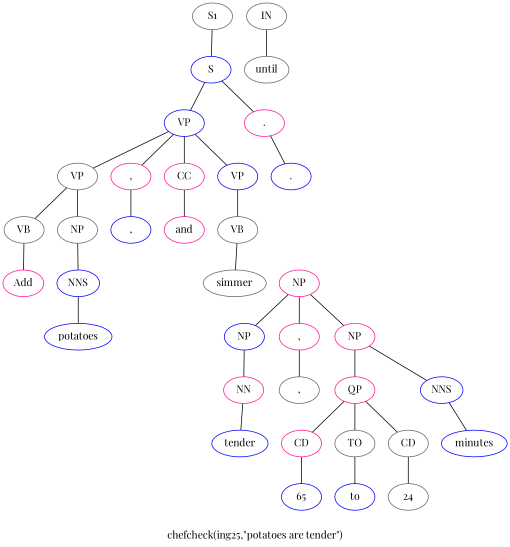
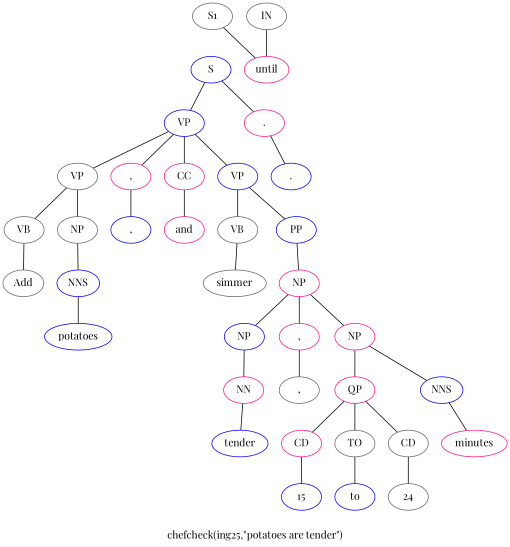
(212, 43) -> (239, 43)
(267, 70) -> (267, 70)
none -> (296, 230)
(23, 283) -> (23, 283)
(474, 444) -> (474, 444)
(301, 497) -> (301, 497)
